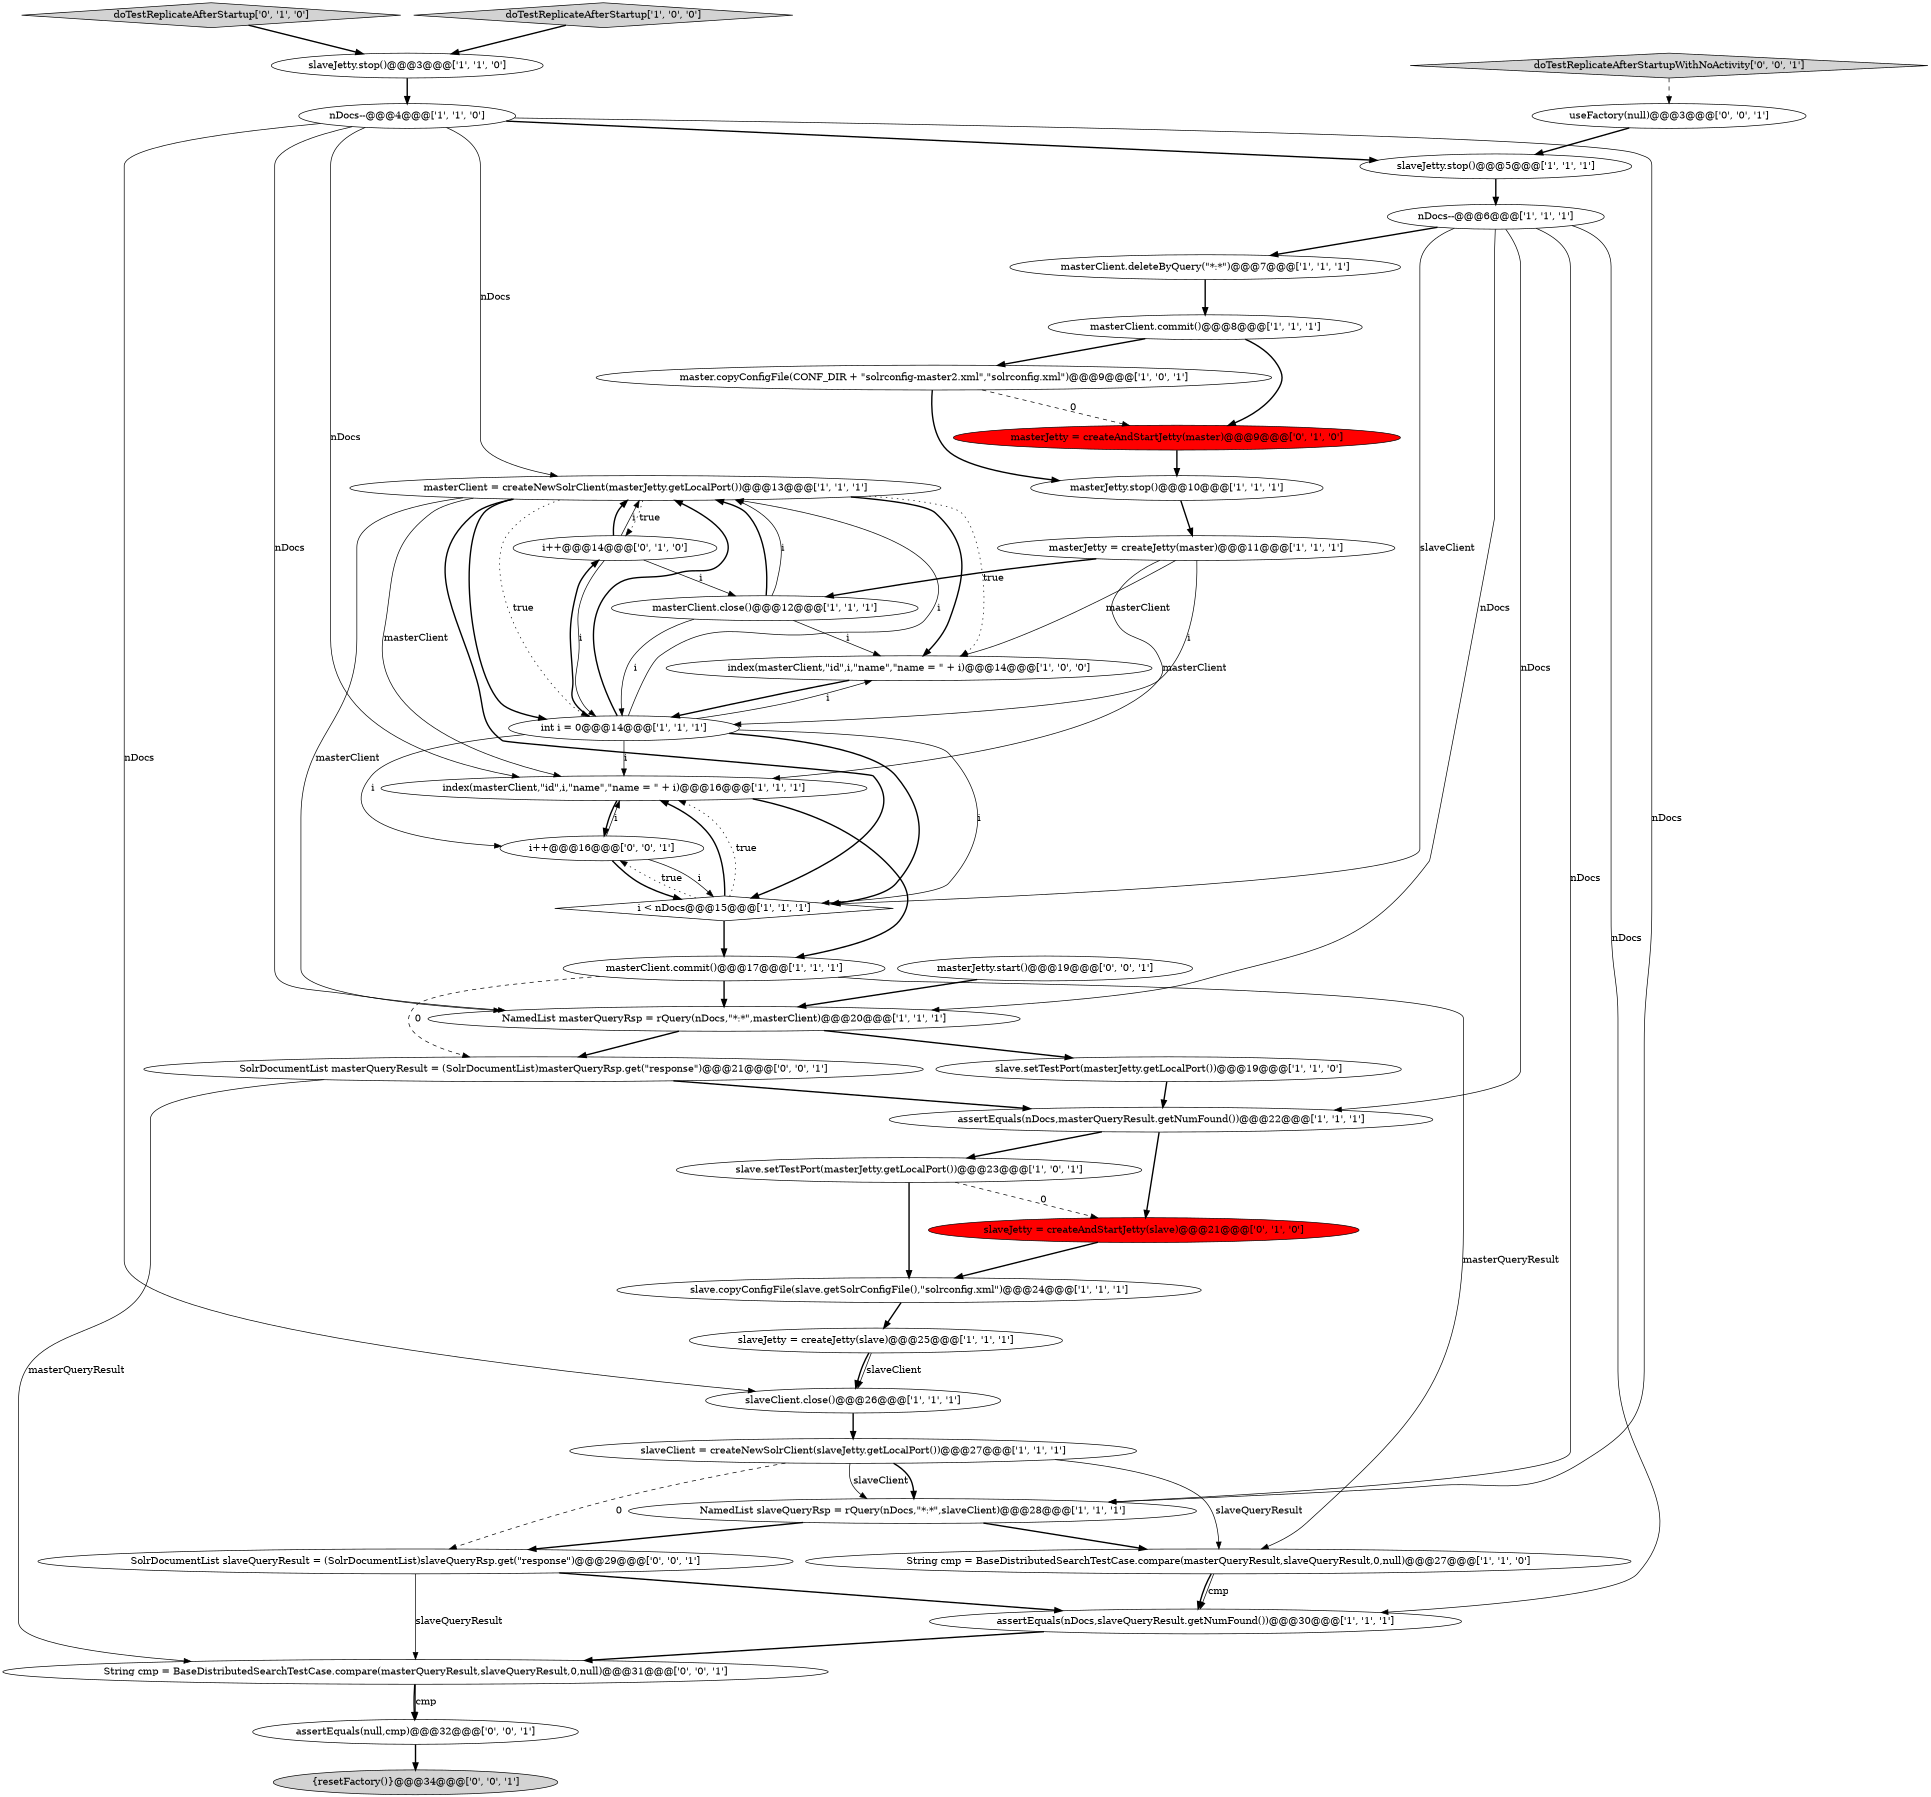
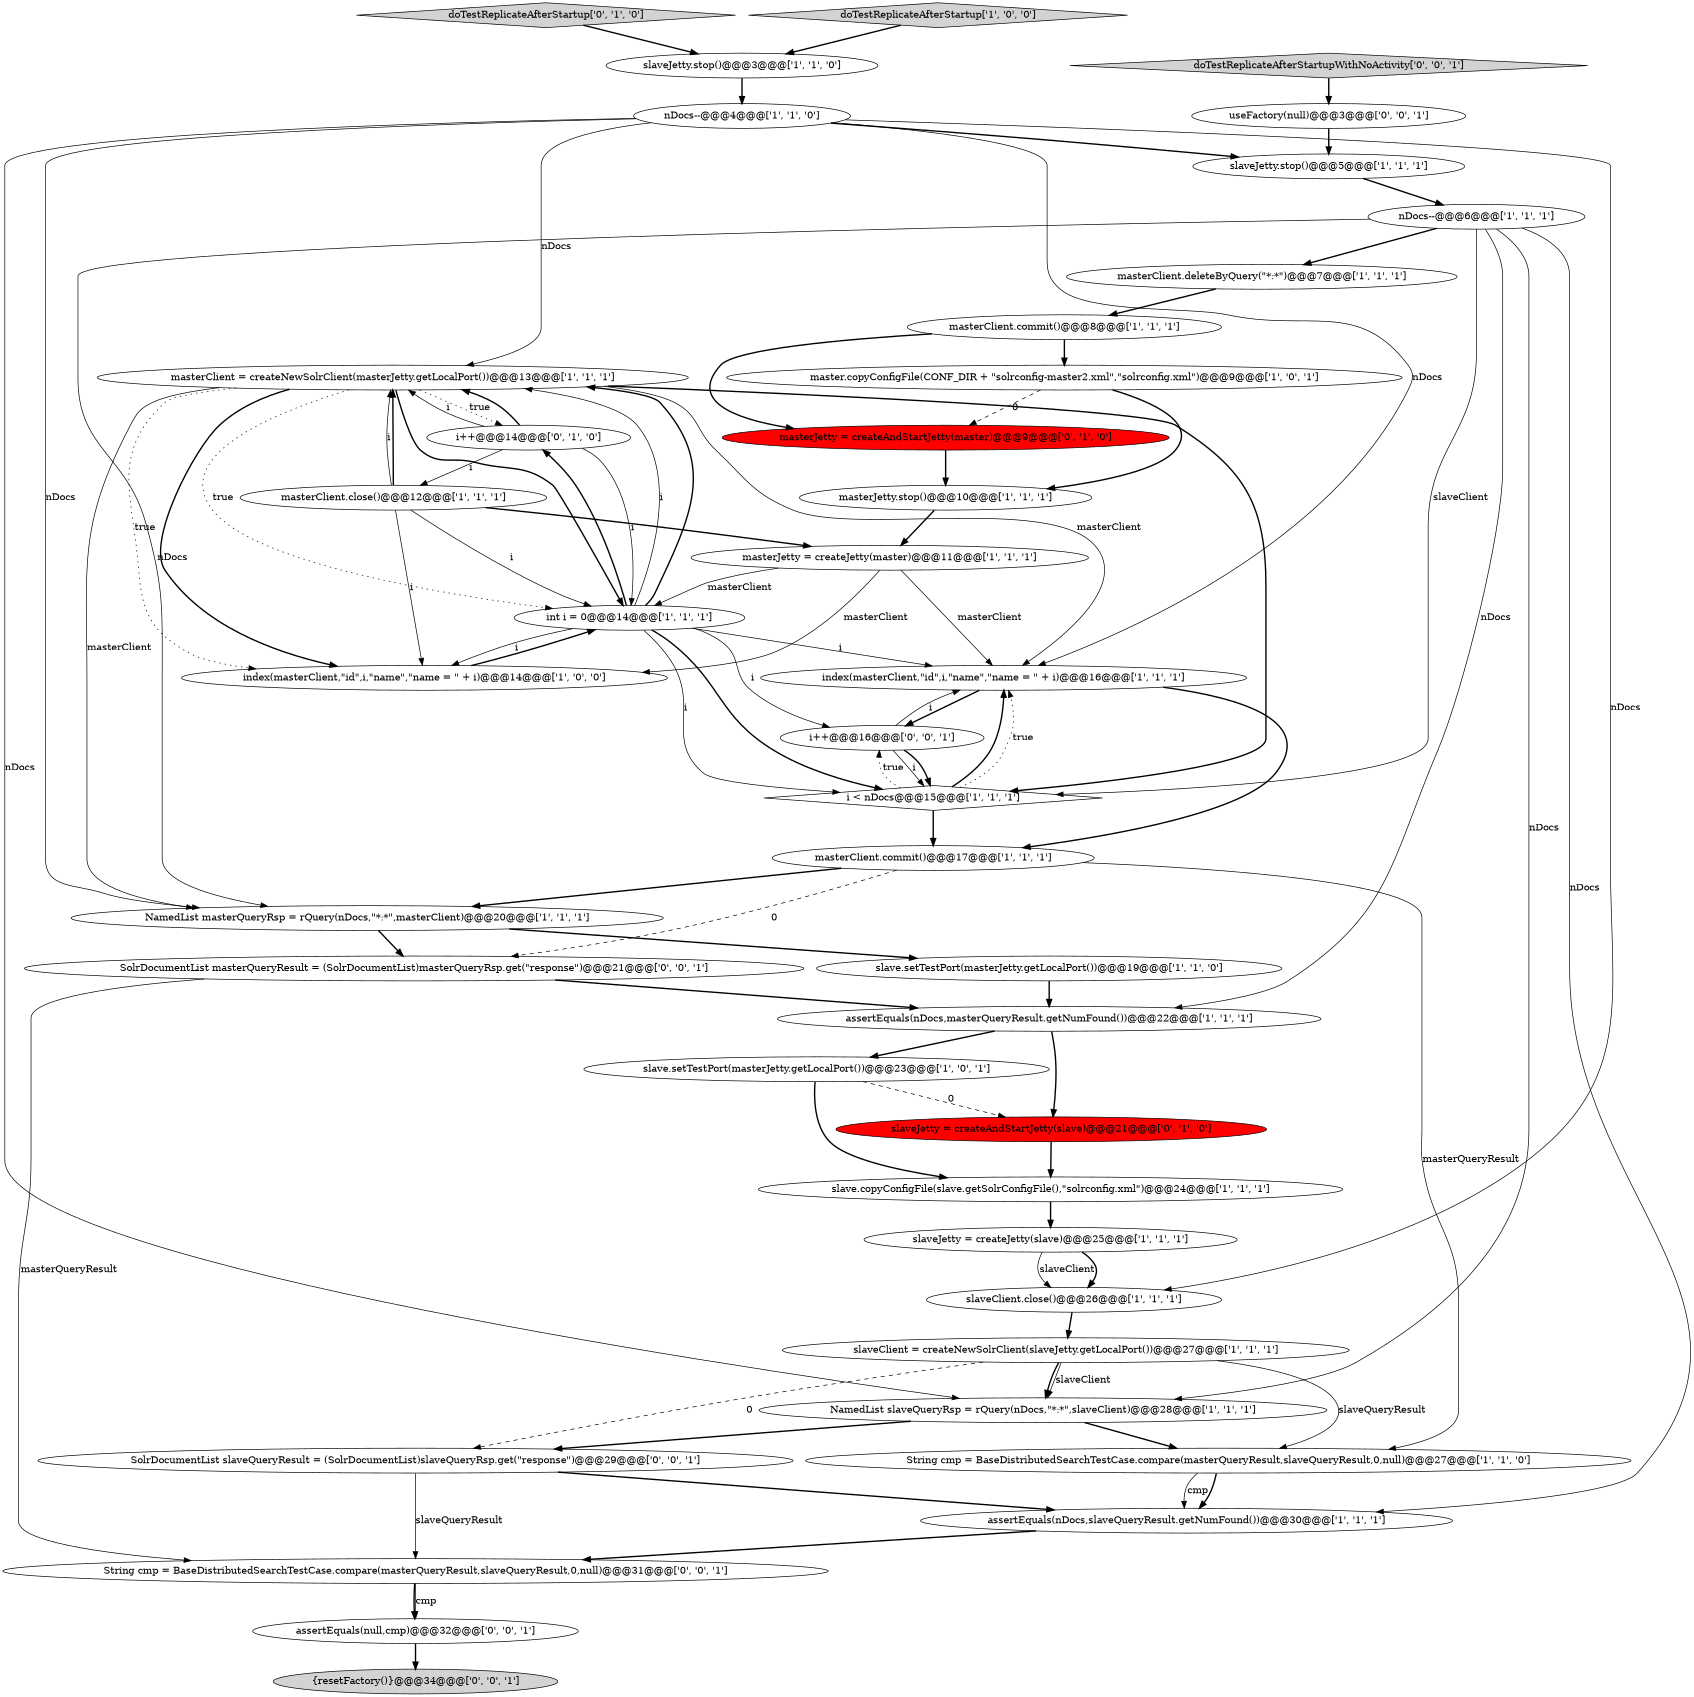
(1669, 87) -> (1329, 87)
(971, 574) -> (645, 525)
(1189, 638) -> (740, 588)
(1045, 968) -> none
